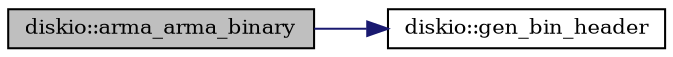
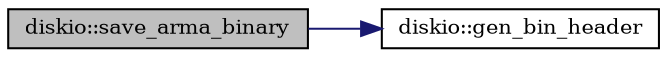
(161, 29) -> (158, 29)
